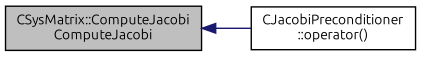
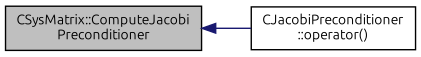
(104, 28) -> (104, 28)
